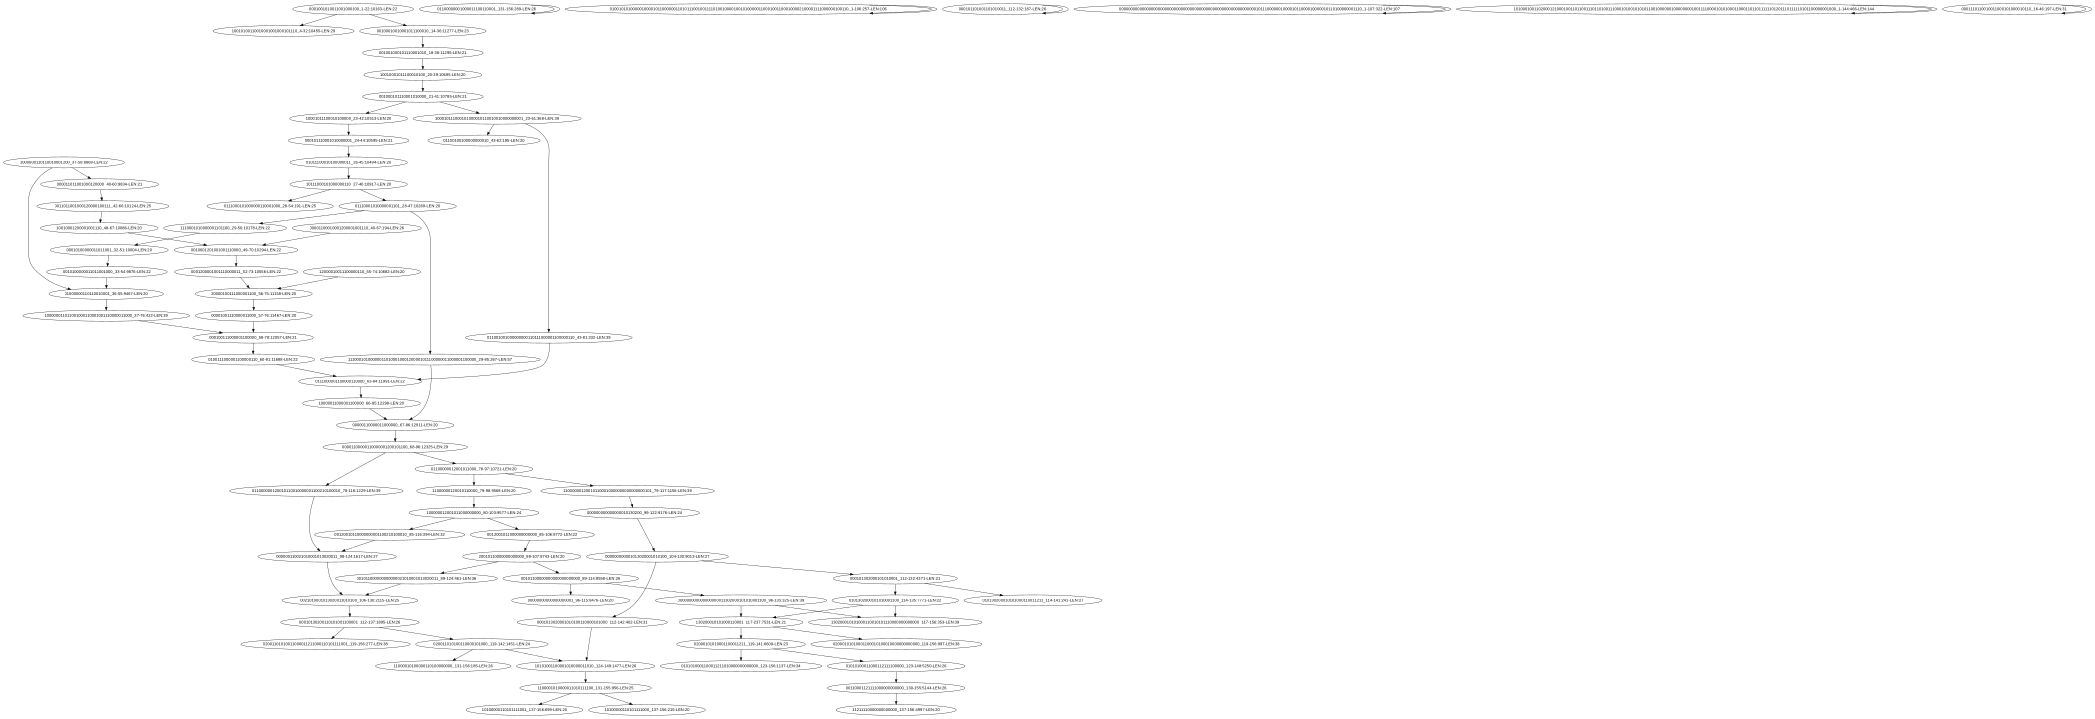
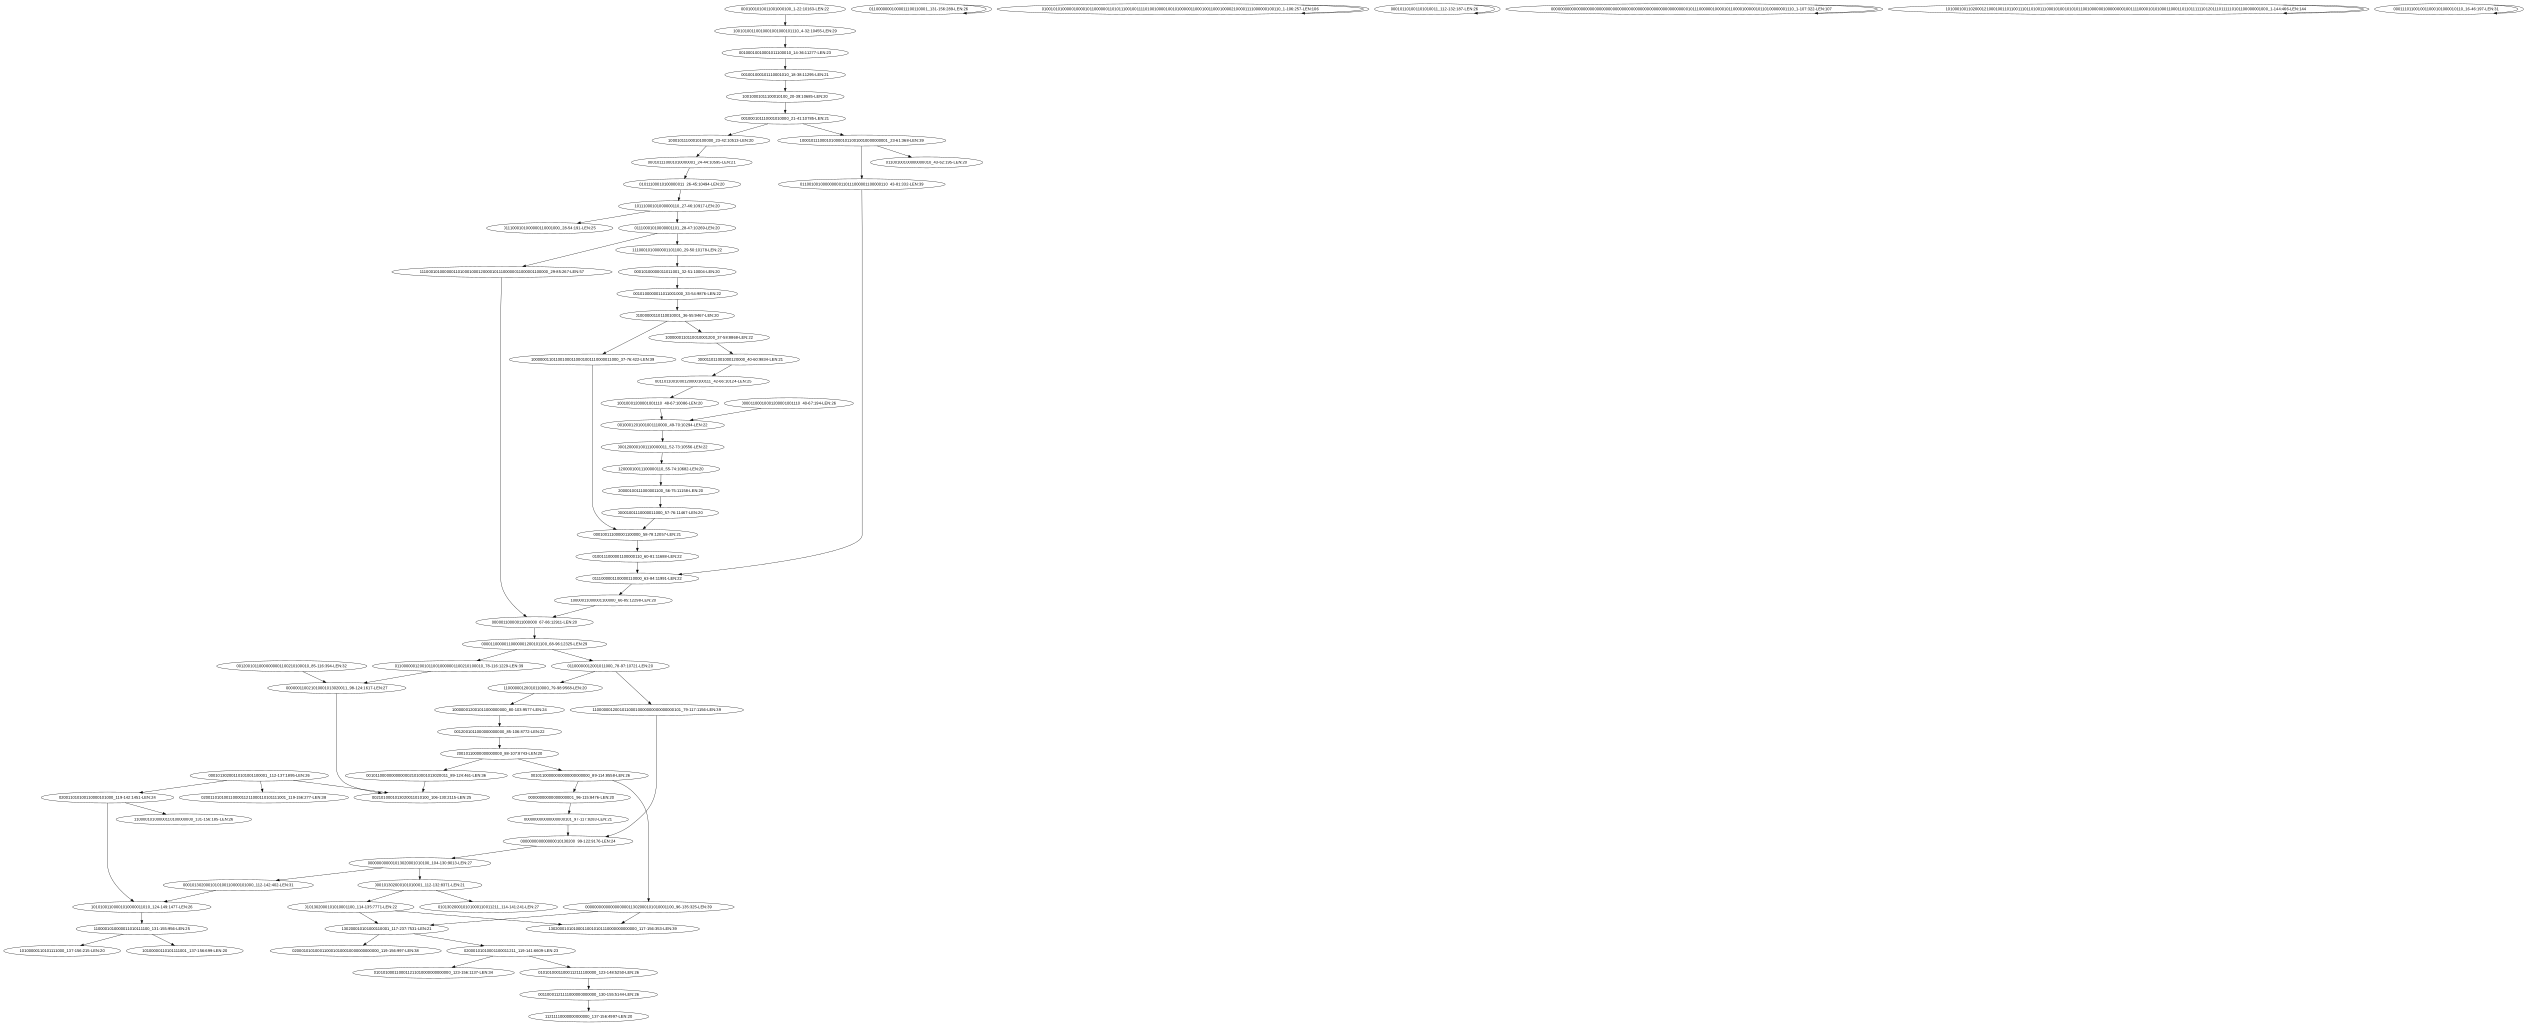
(387, 20) -> (785, 40)
(28, 234) -> (692, 326)
(244, 282) -> (662, 457)
(433, 523) -> none
(895, 579) -> (420, 885)
(350, 610) -> (339, 786)
none -> (568, 819)
